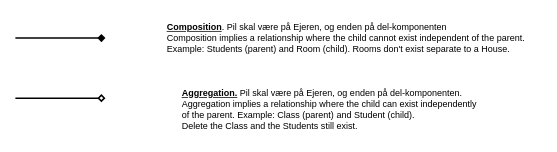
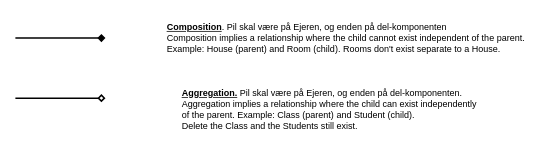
(364, 38) -> (364, 38)
